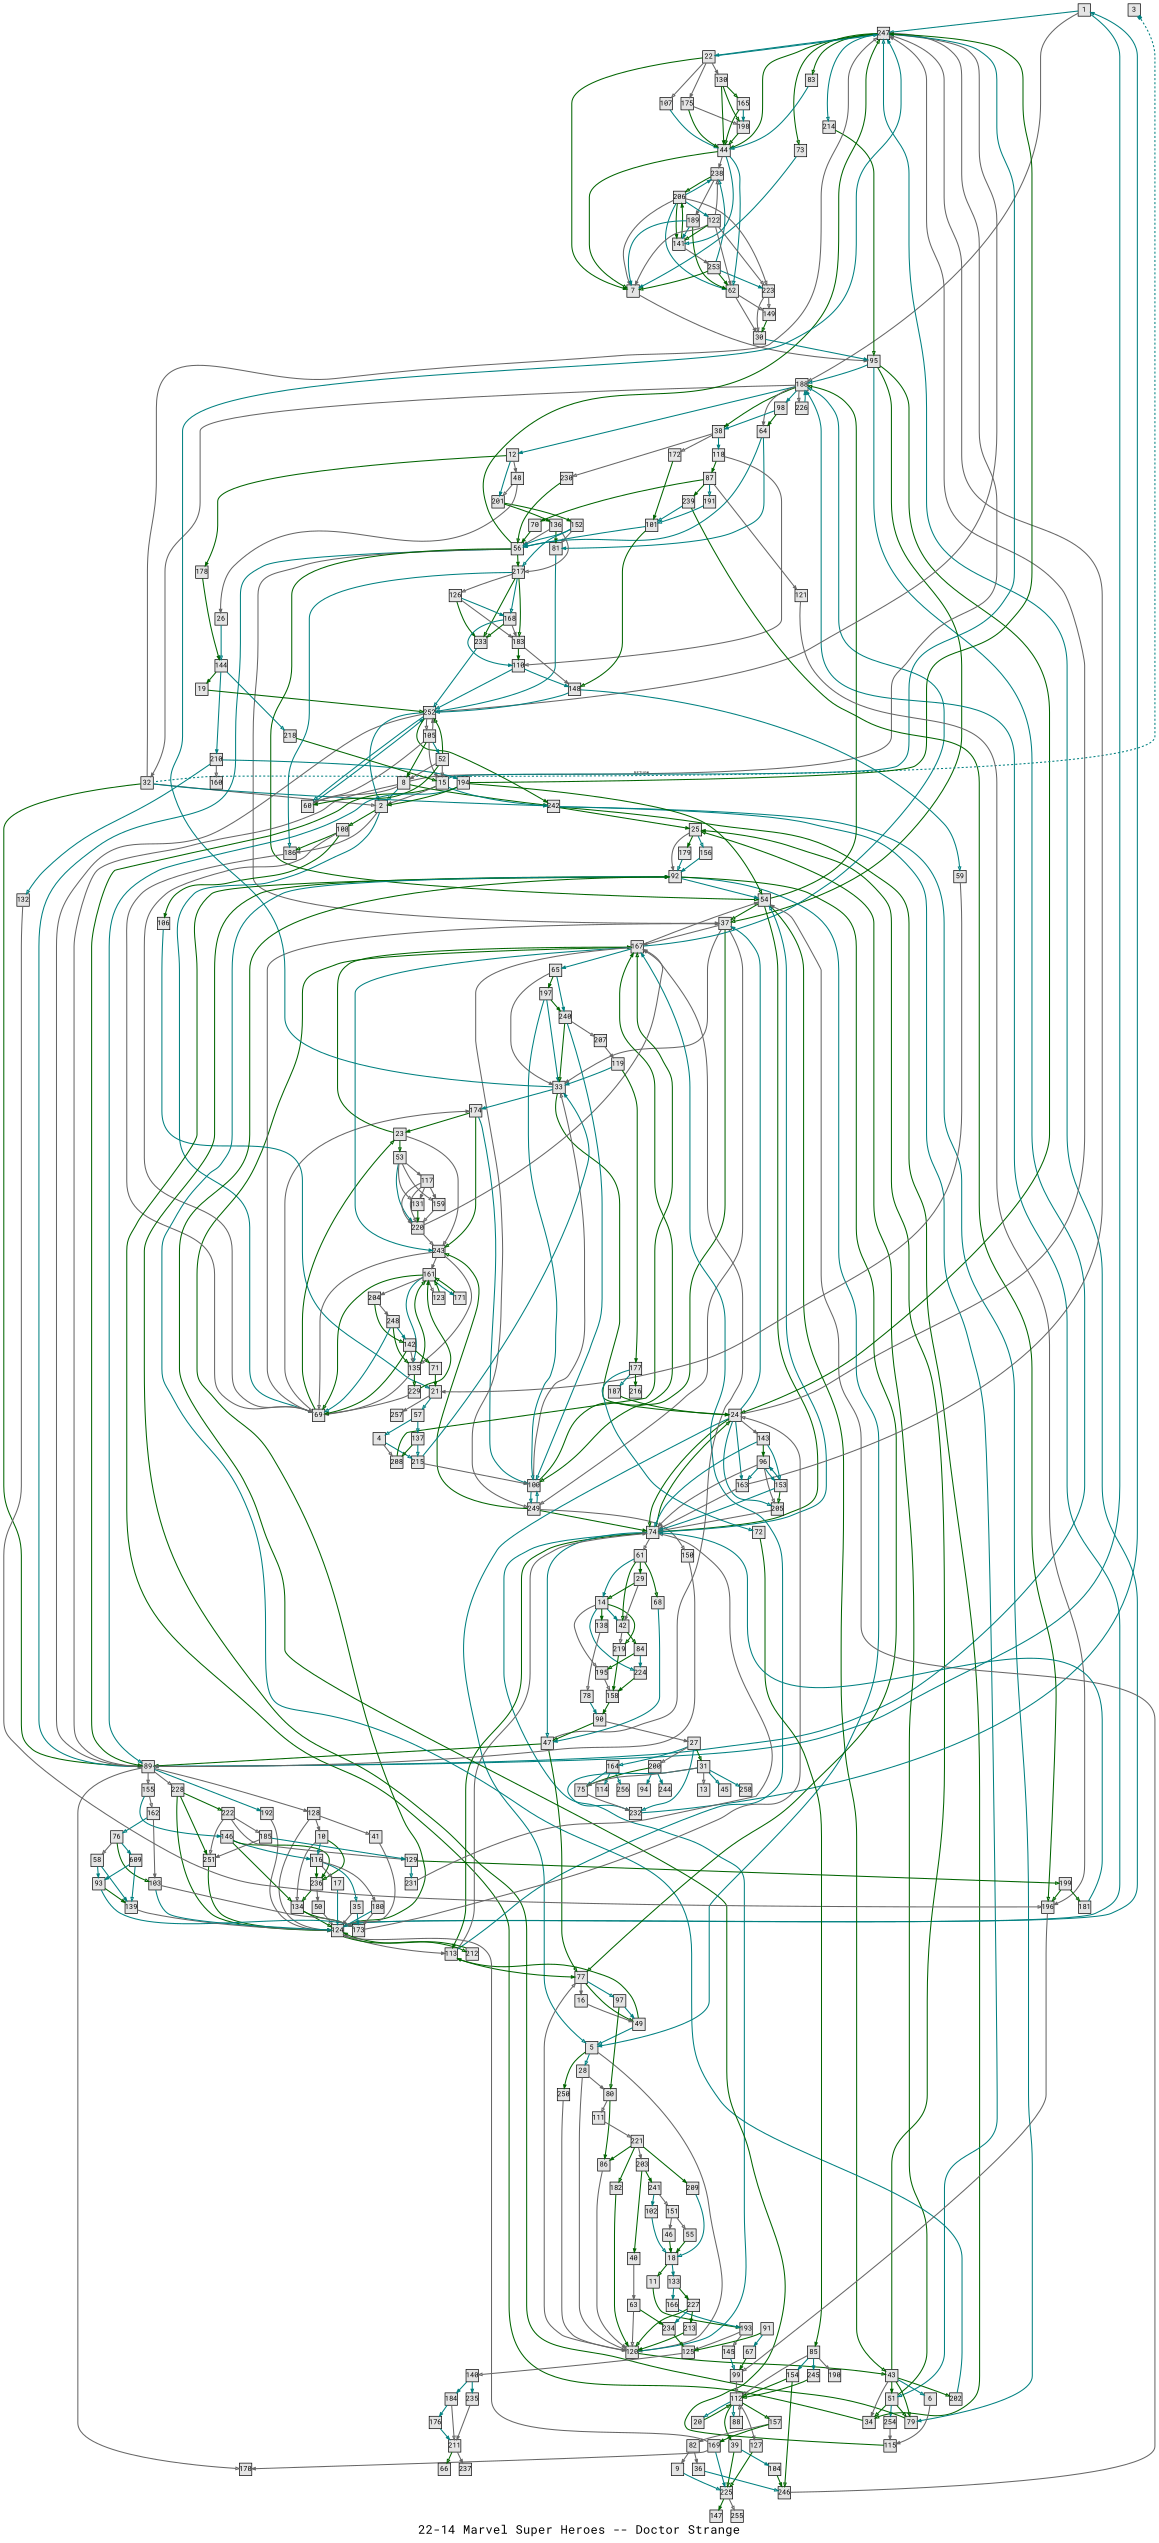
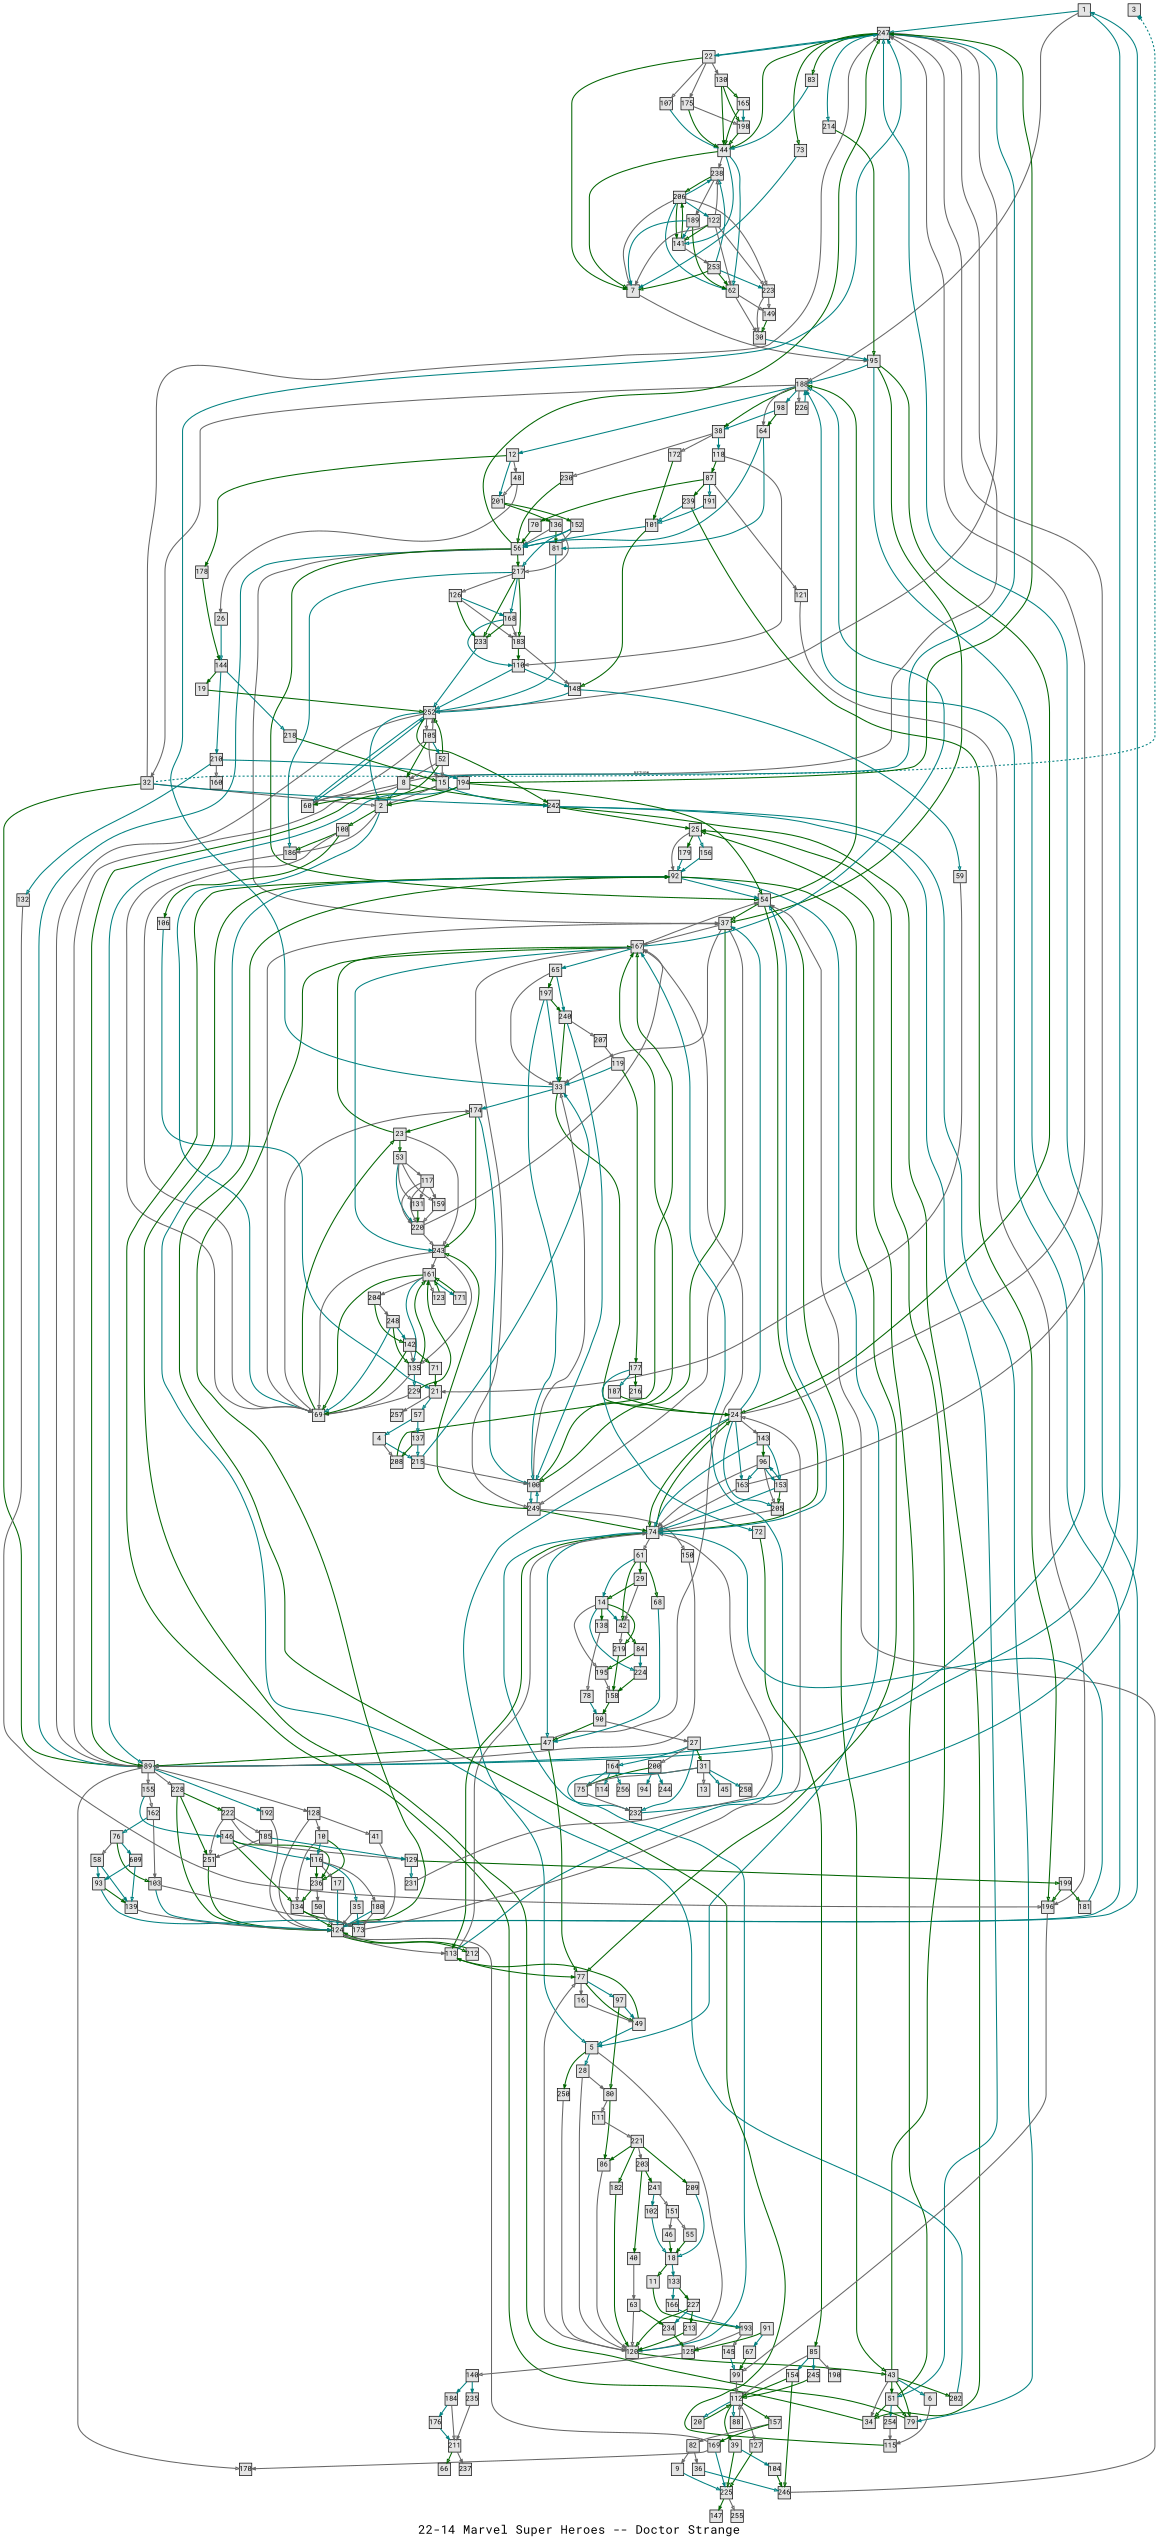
(414, 1378) -> (414, 1378)
